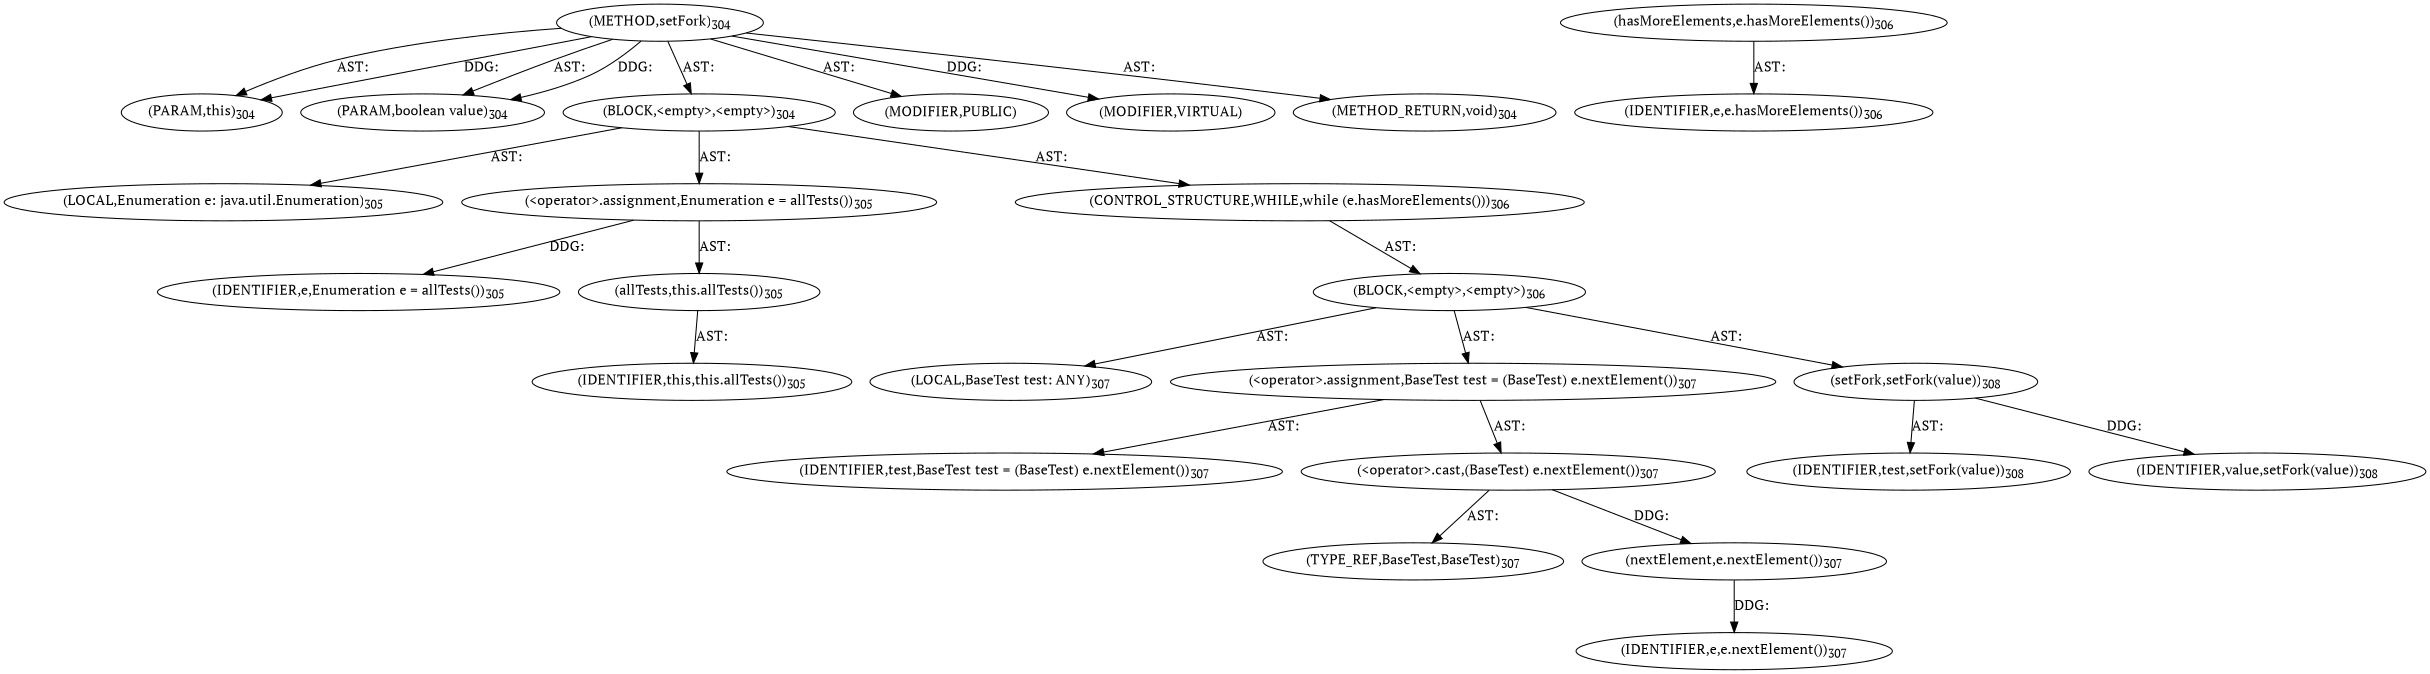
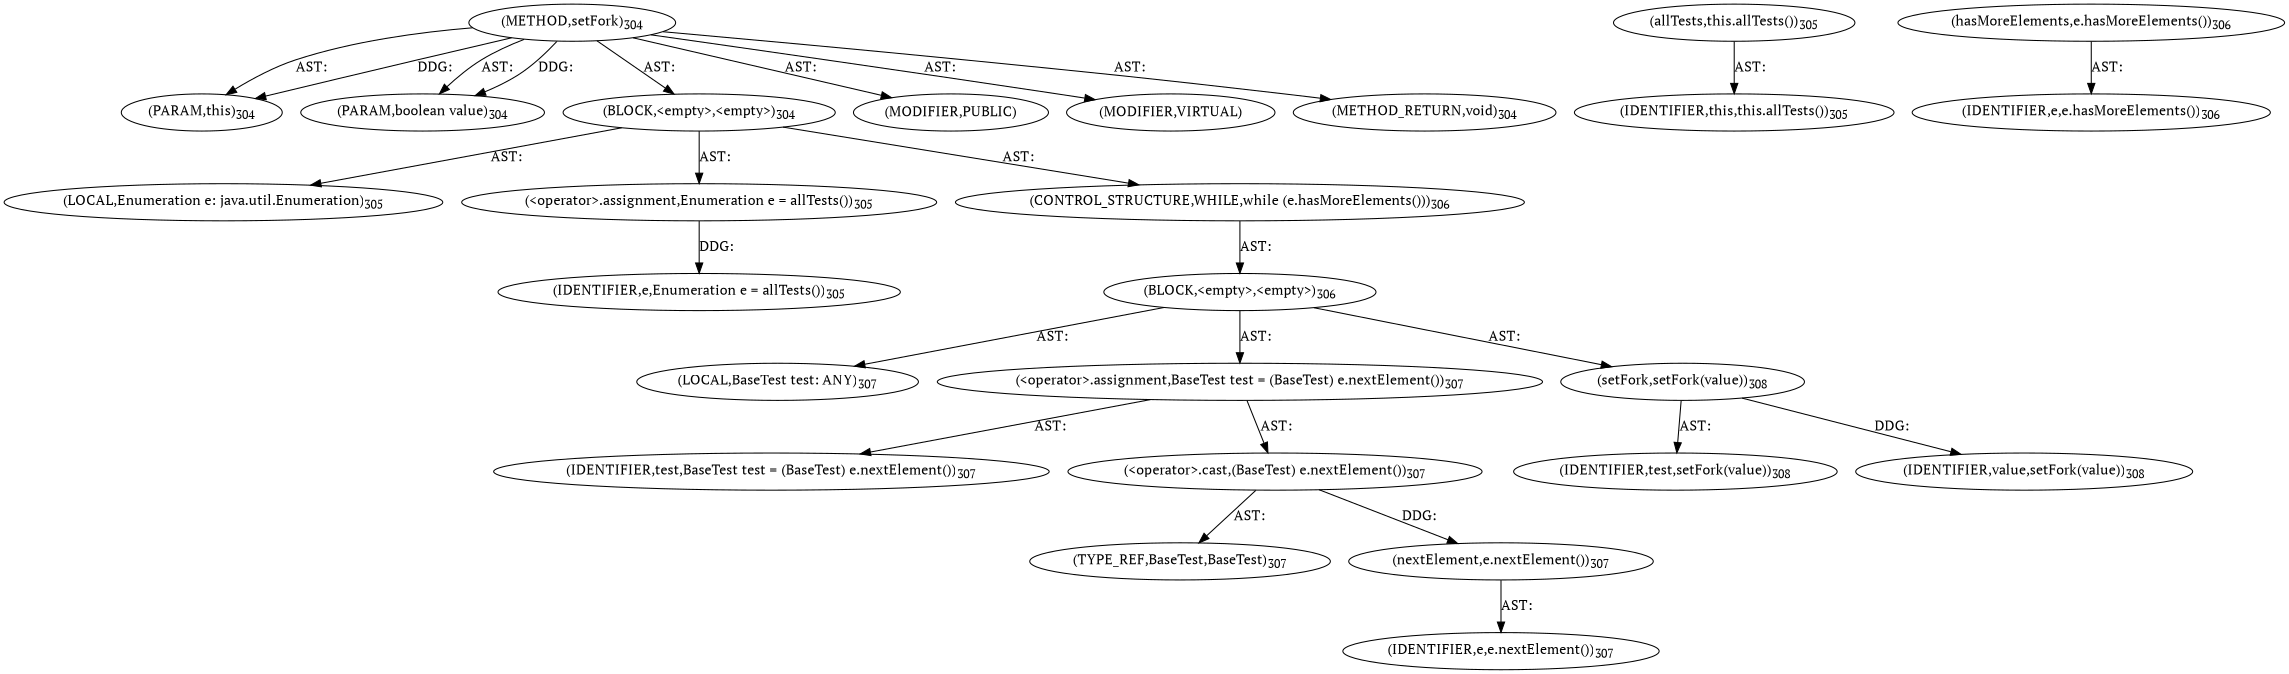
(966, 68) -> (942, 68)
(699, 242) -> none
(1754, 606) -> (1519, 606)
